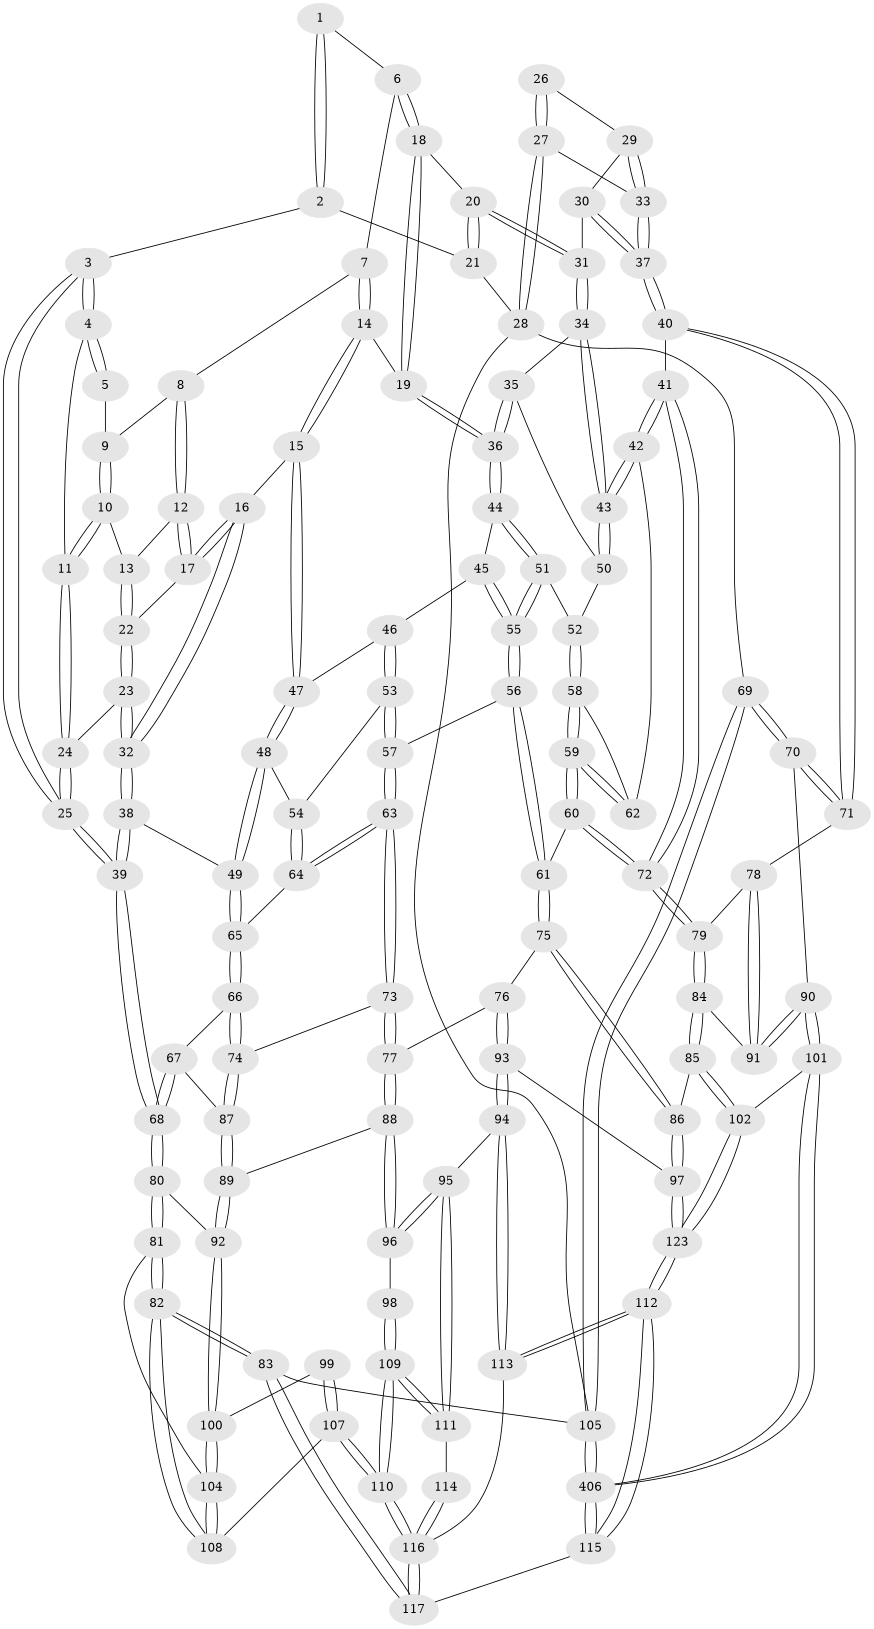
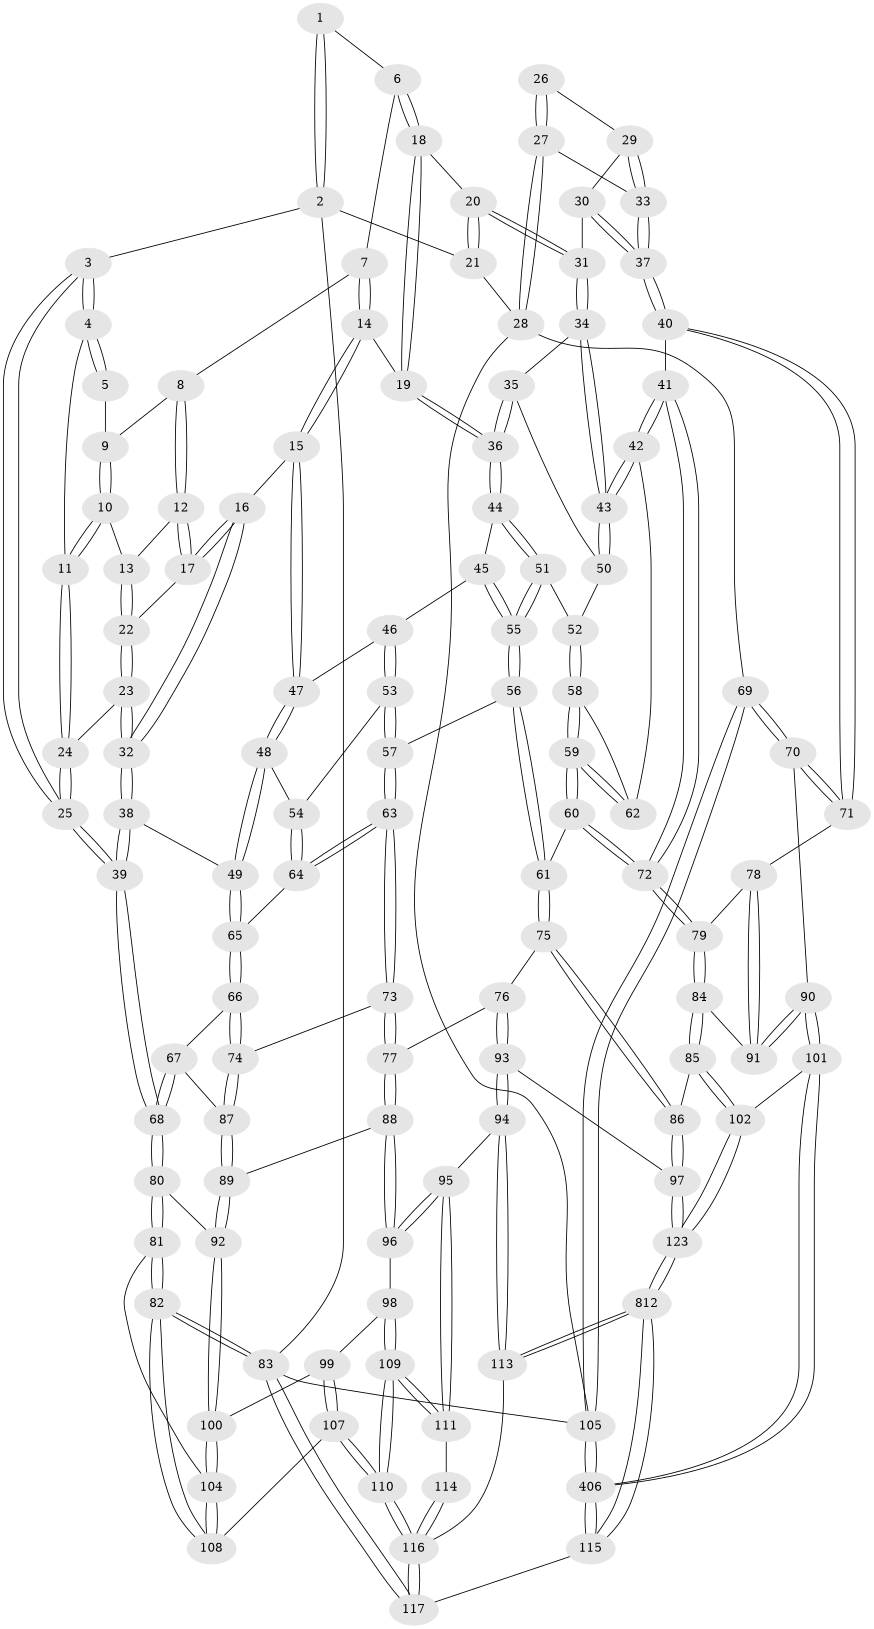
none -> (343, 795)
(647, 1304) -> (647, 1304)
none -> (359, 1335)
